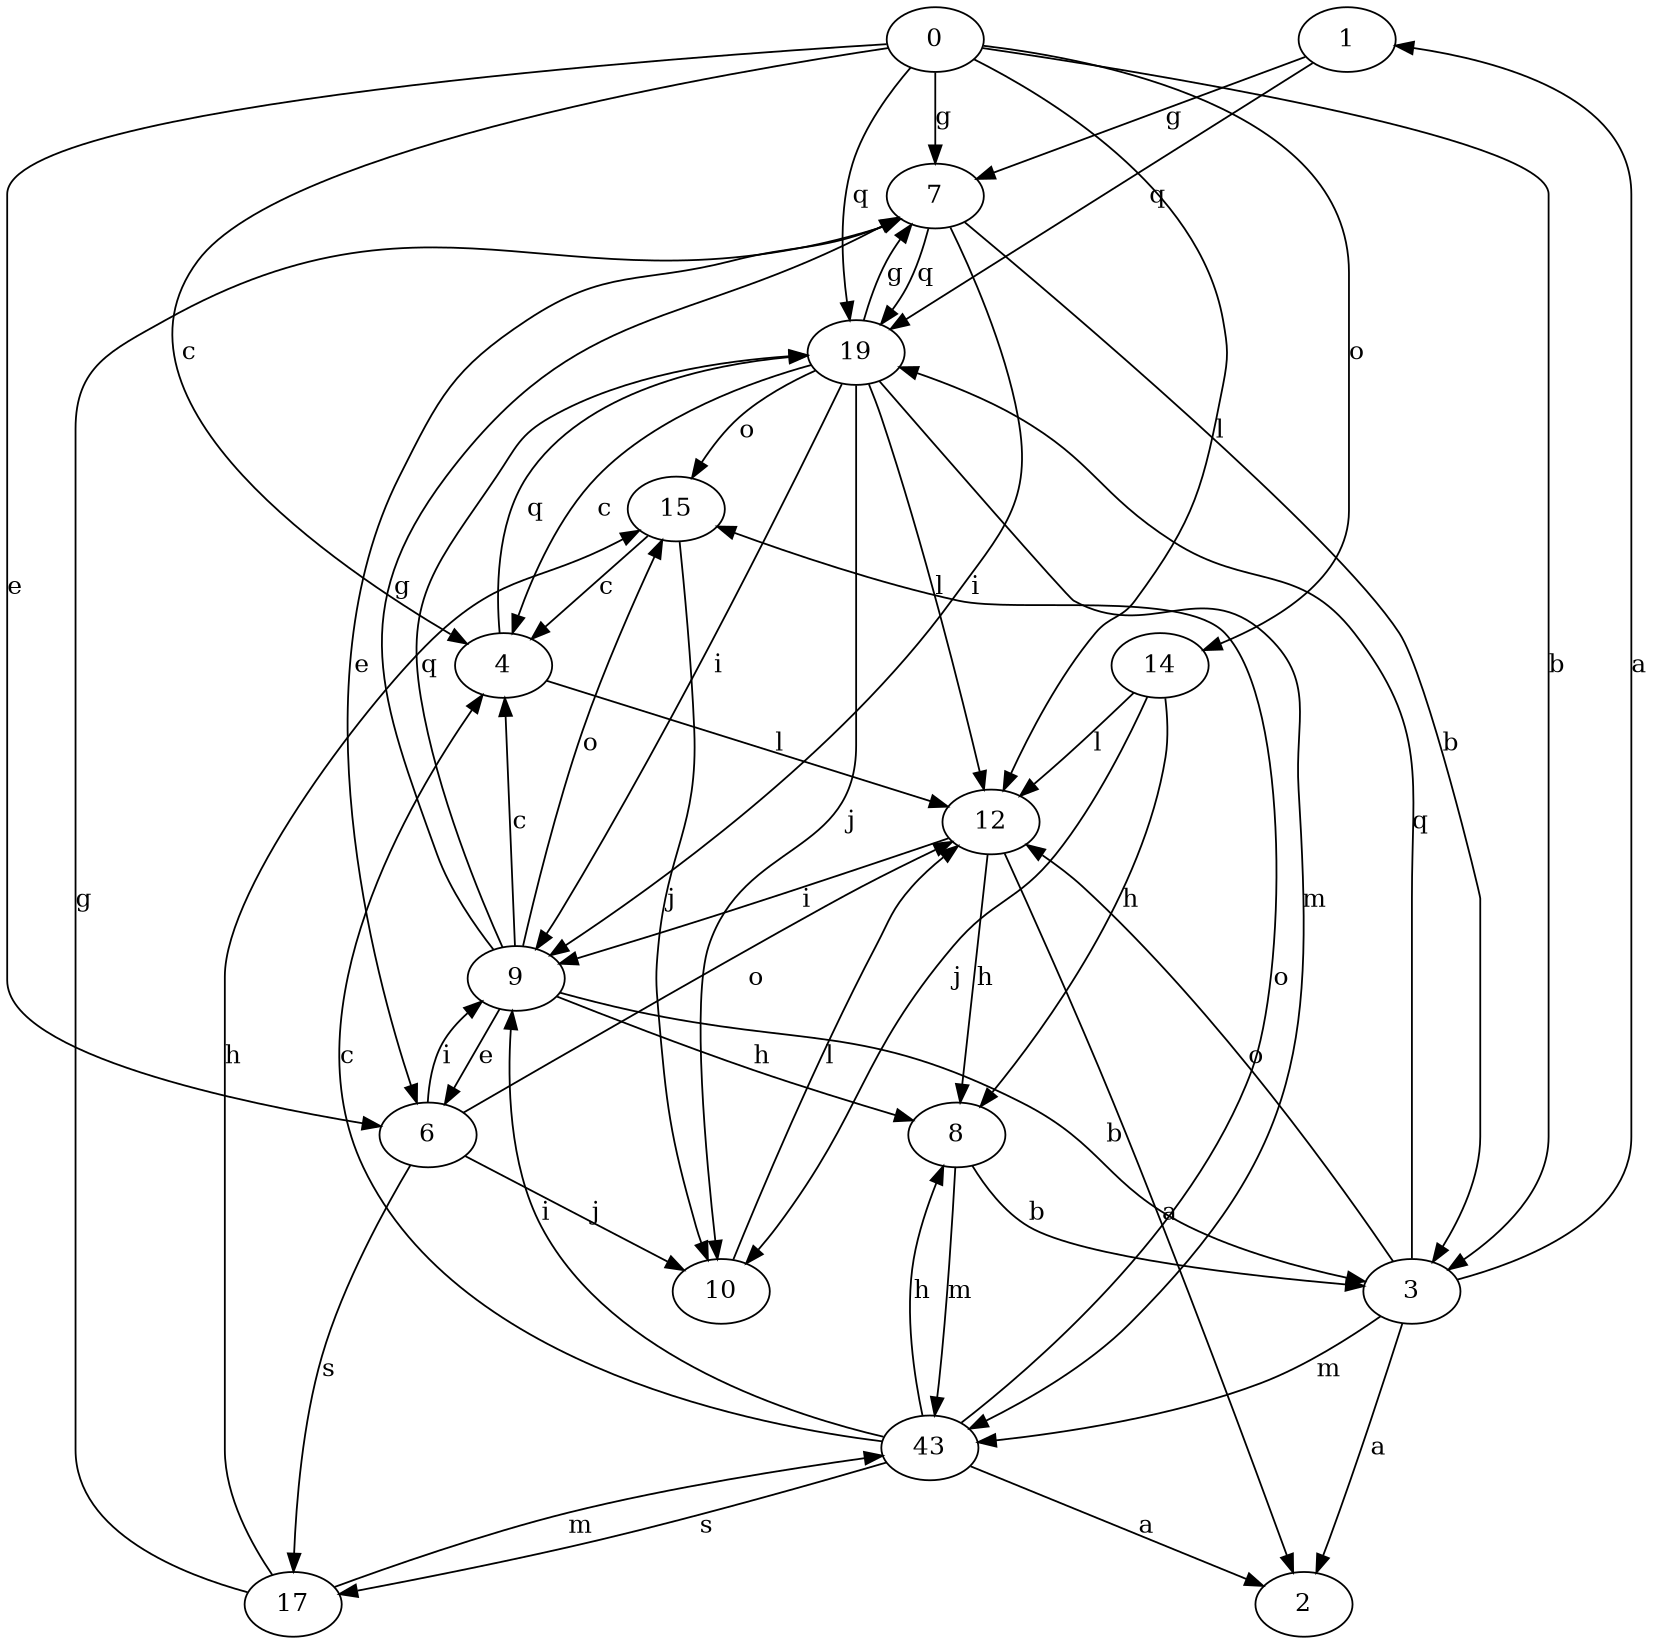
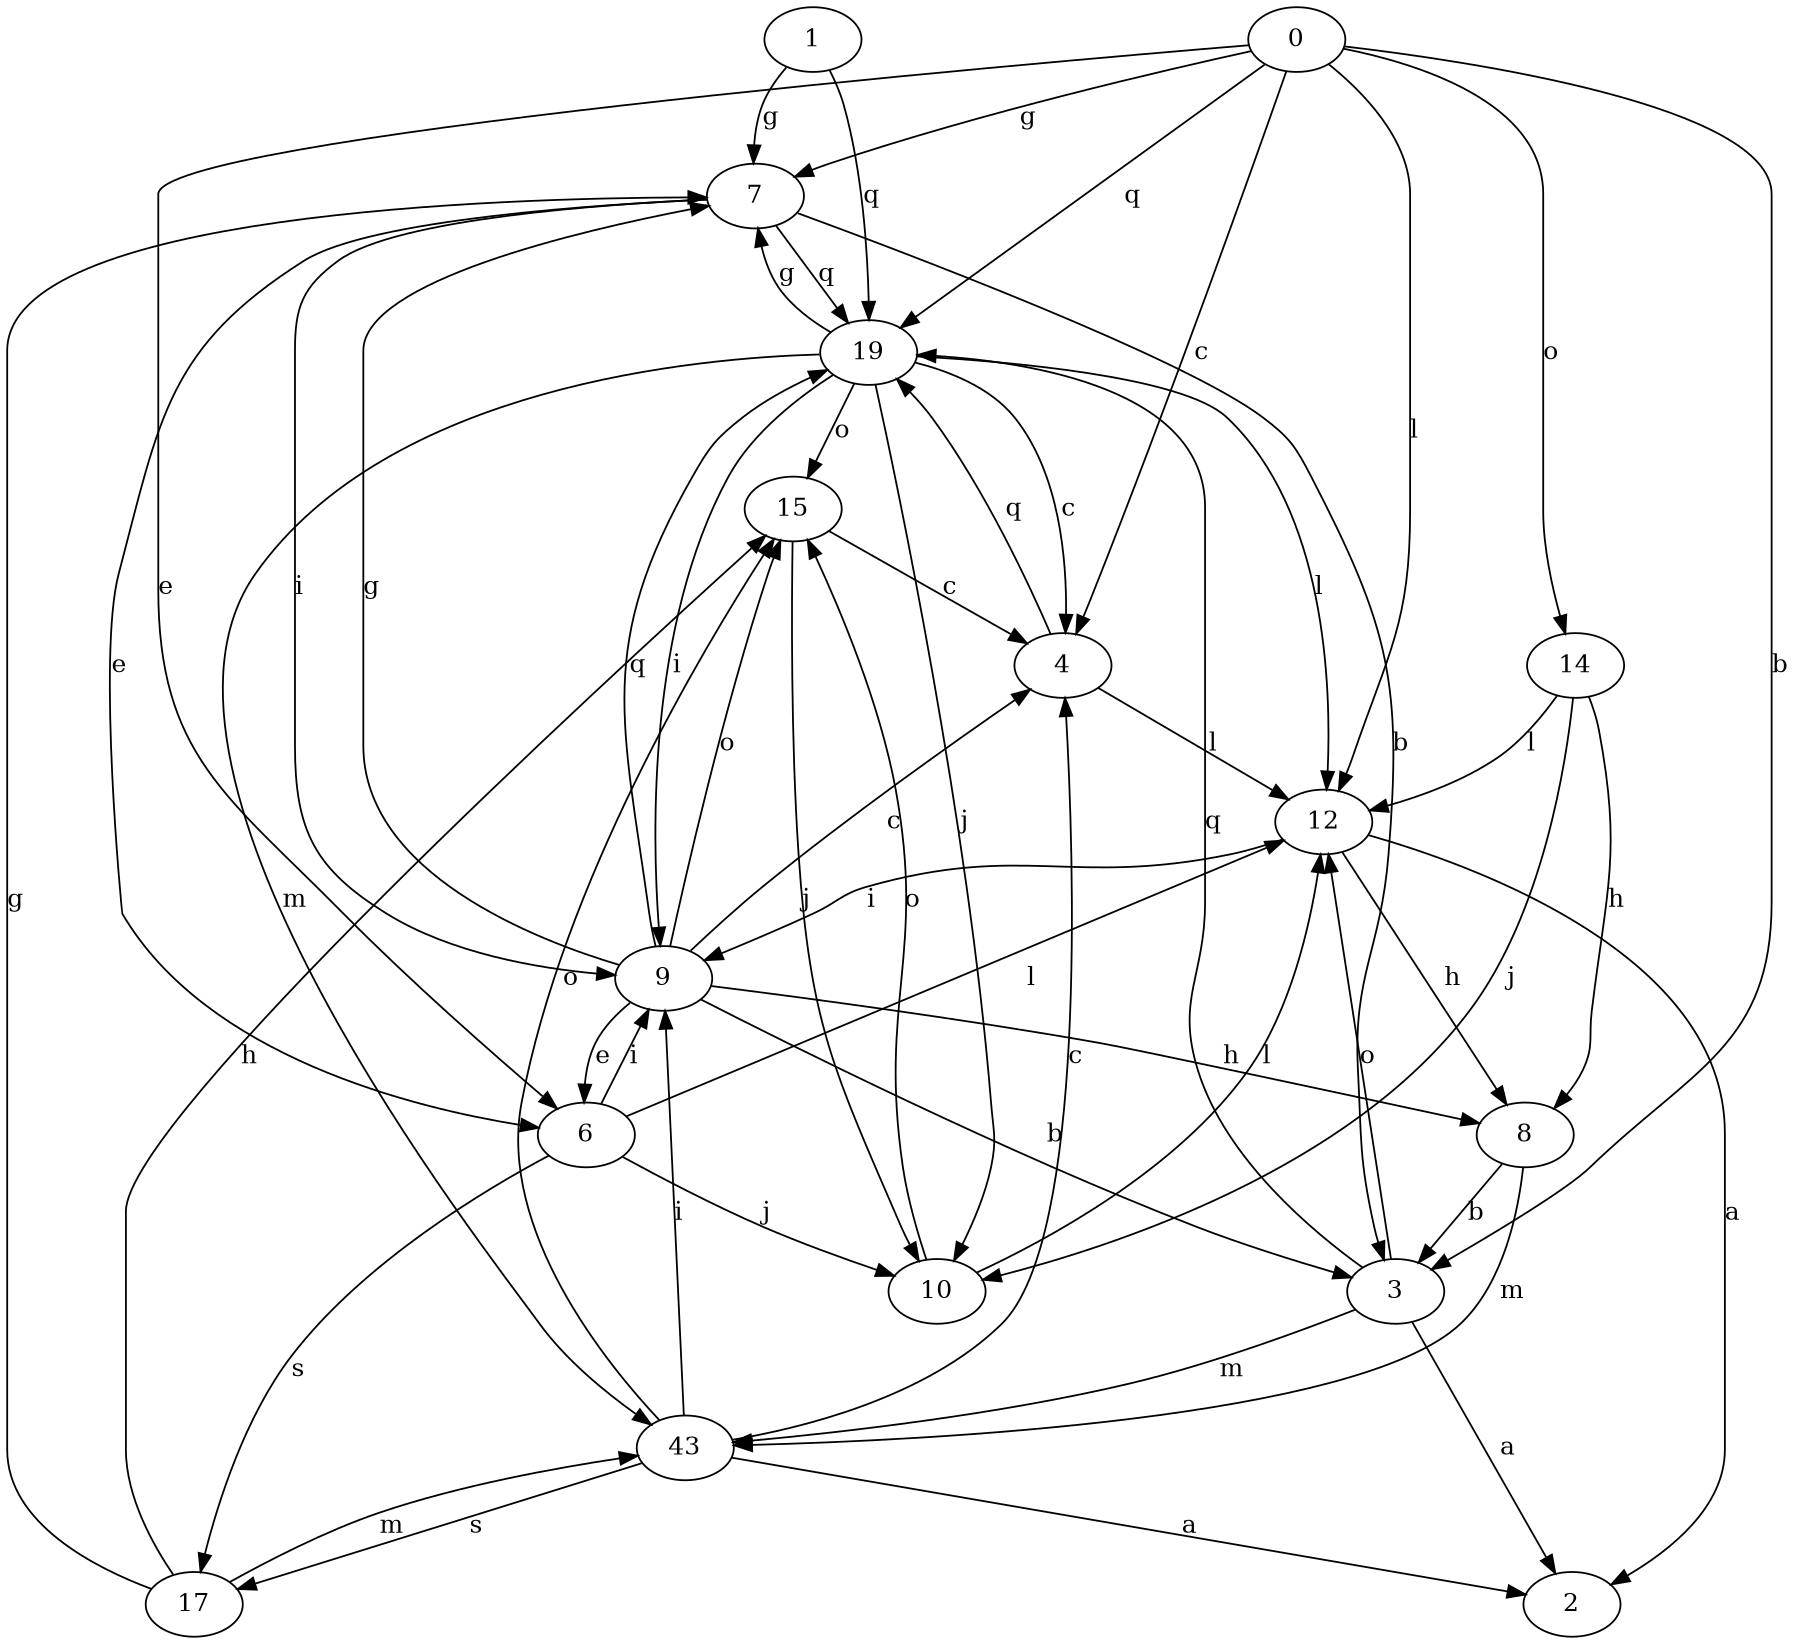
(1631, 644) -> none
none -> (906, 903)
(756, 978) -> (1032, 978)
(910, 1298) -> none
